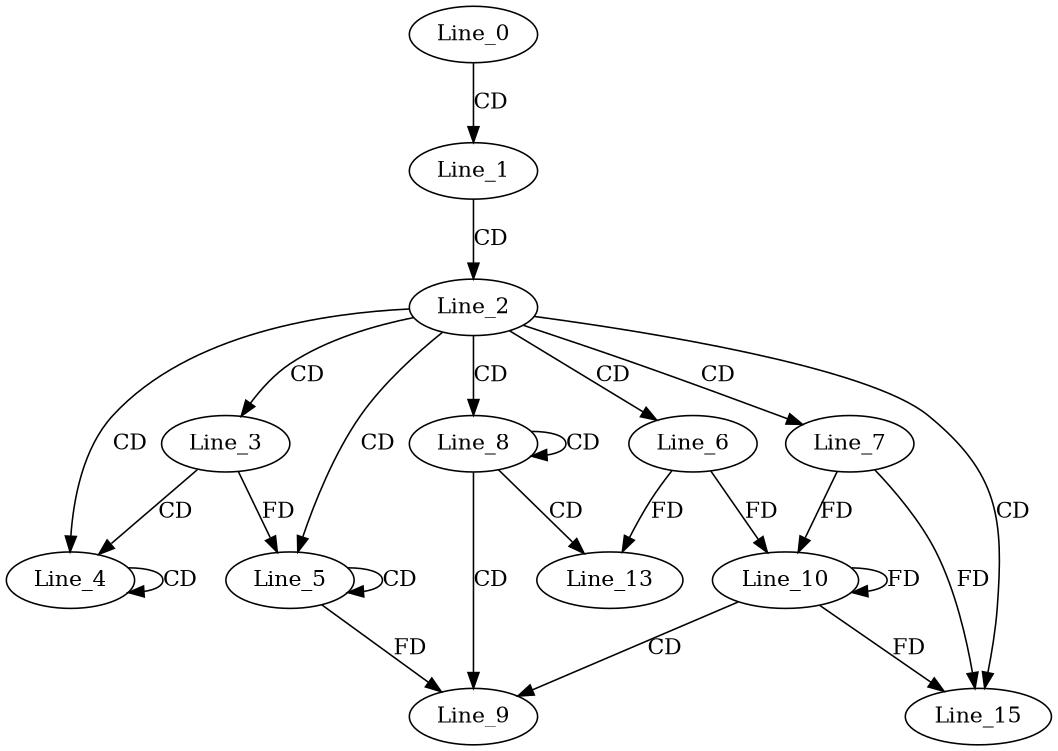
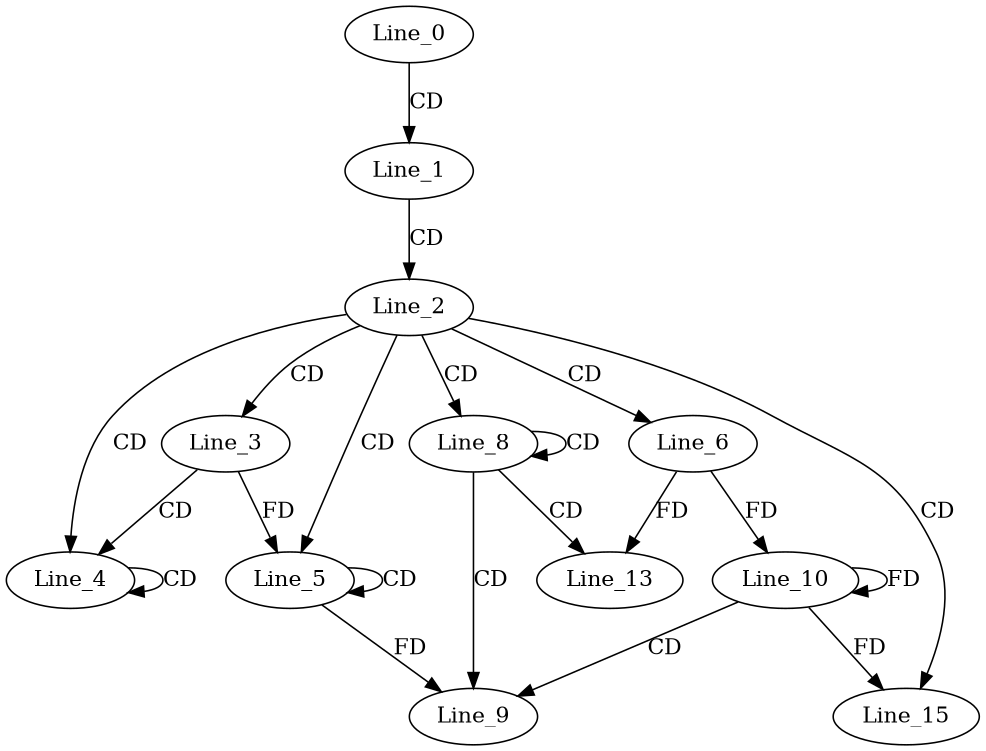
(850, 444) -> none
